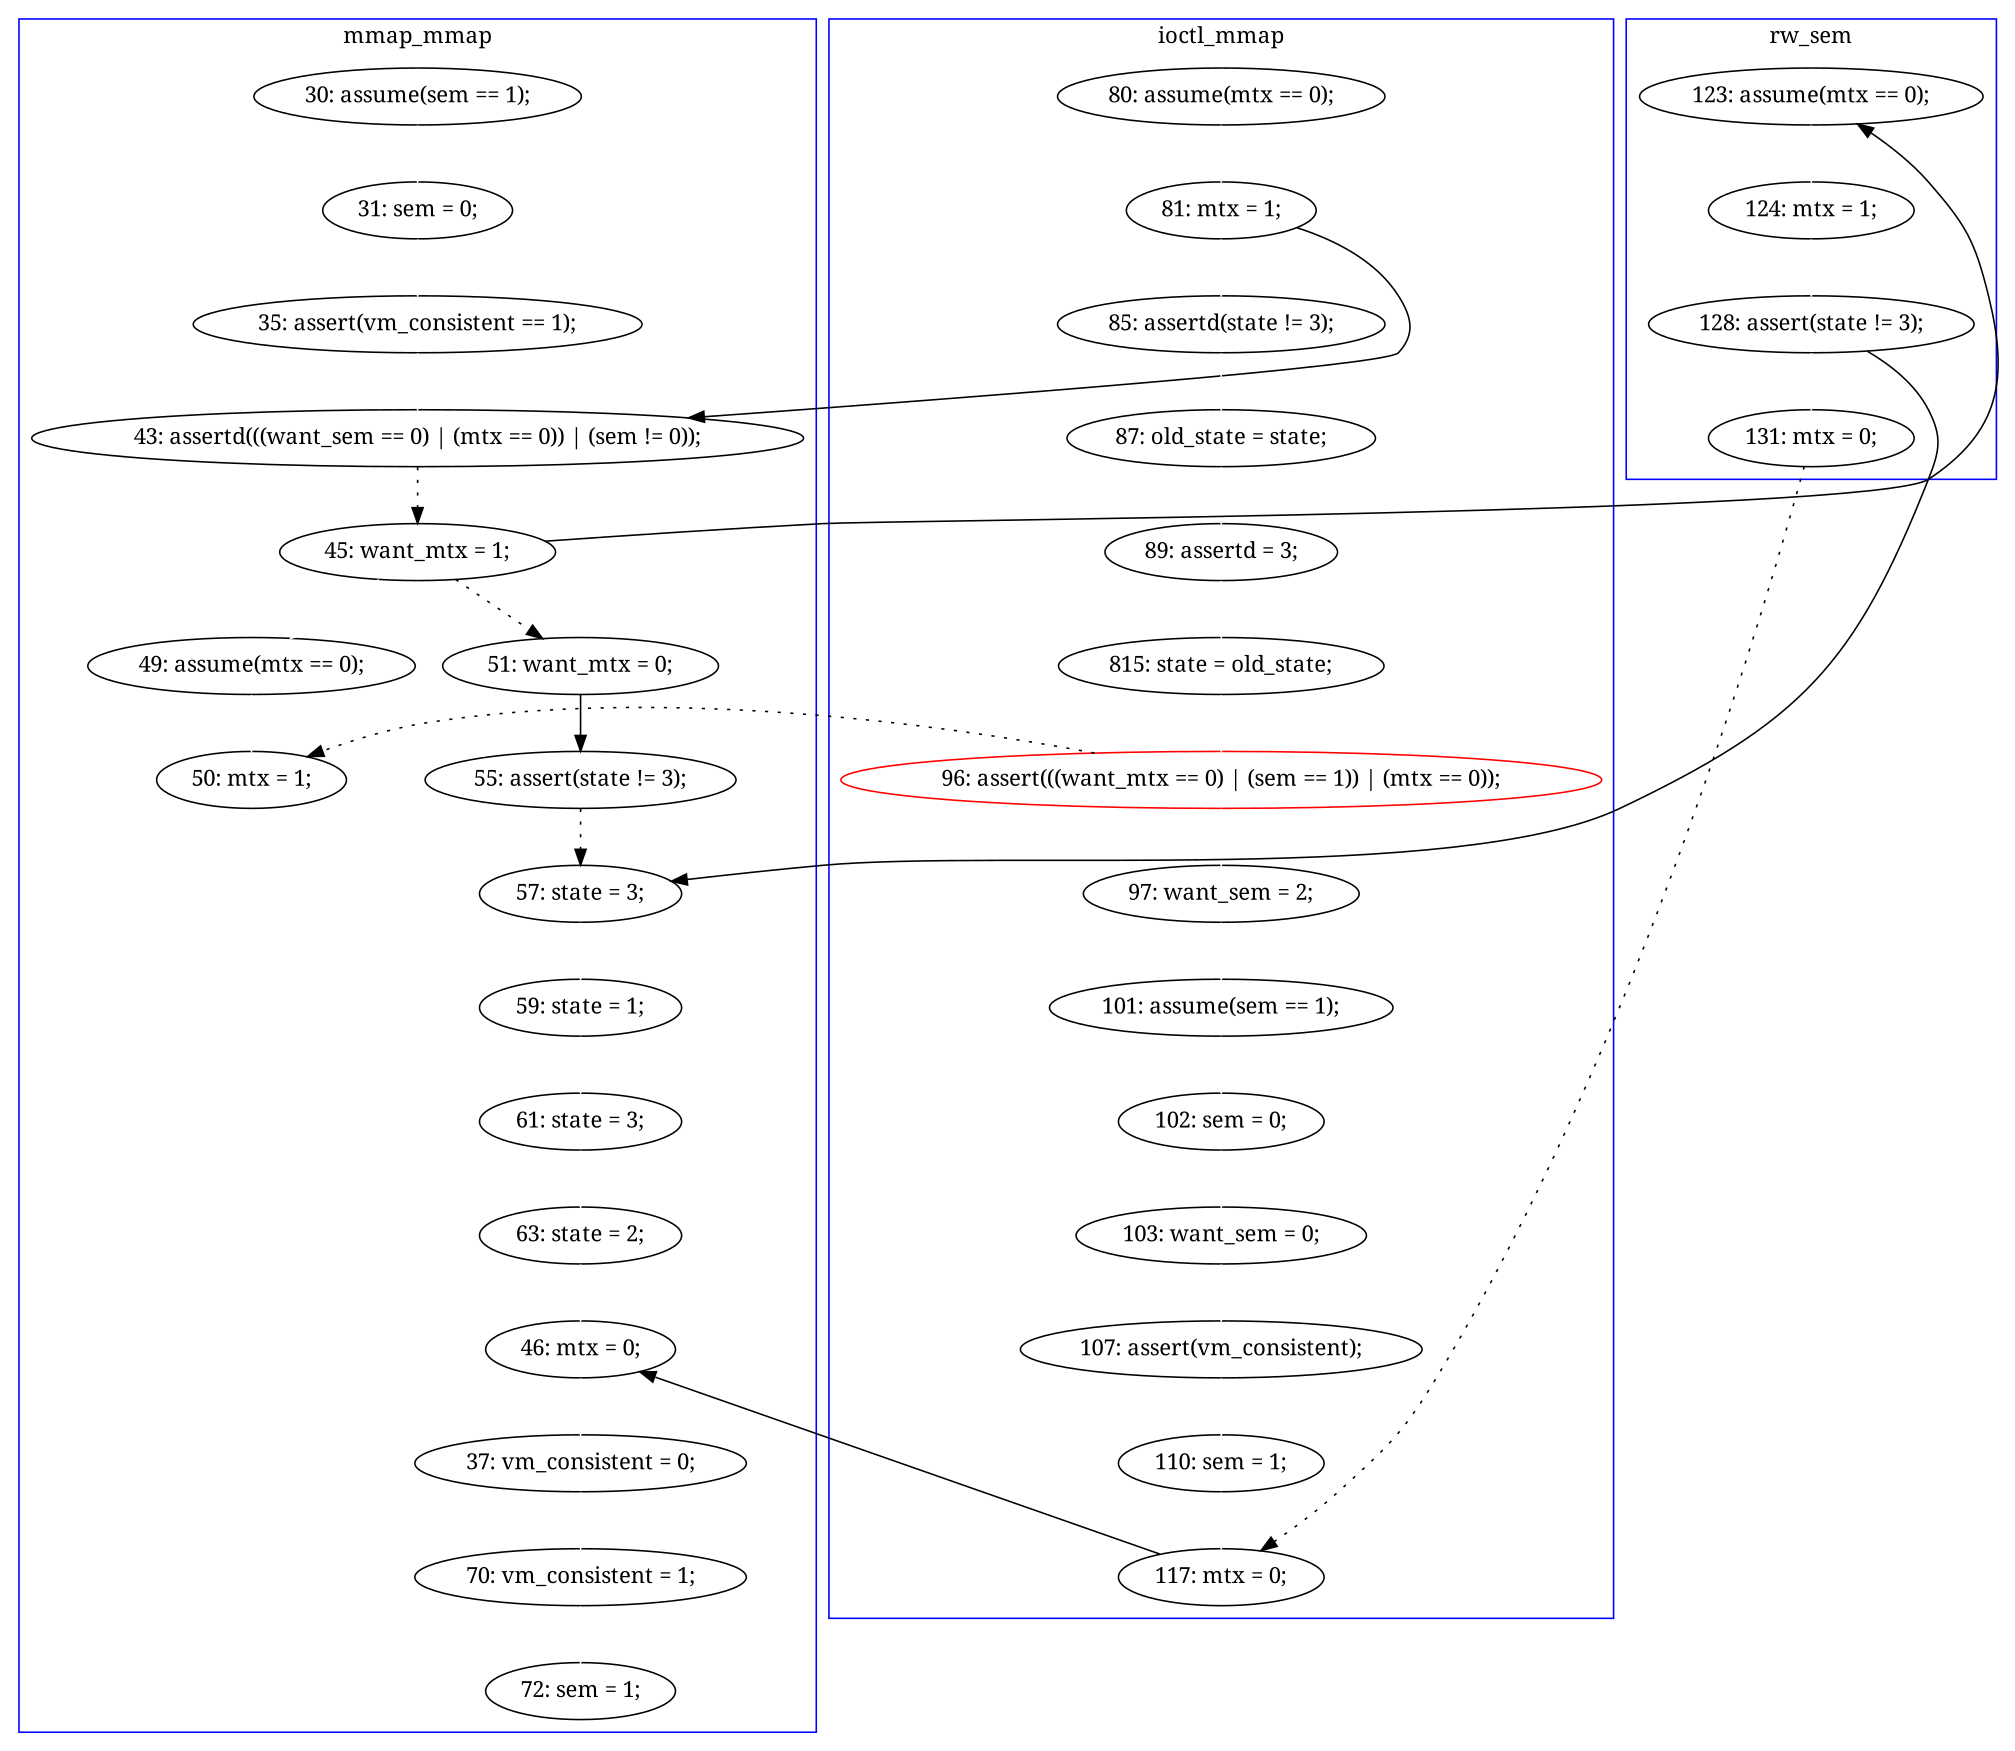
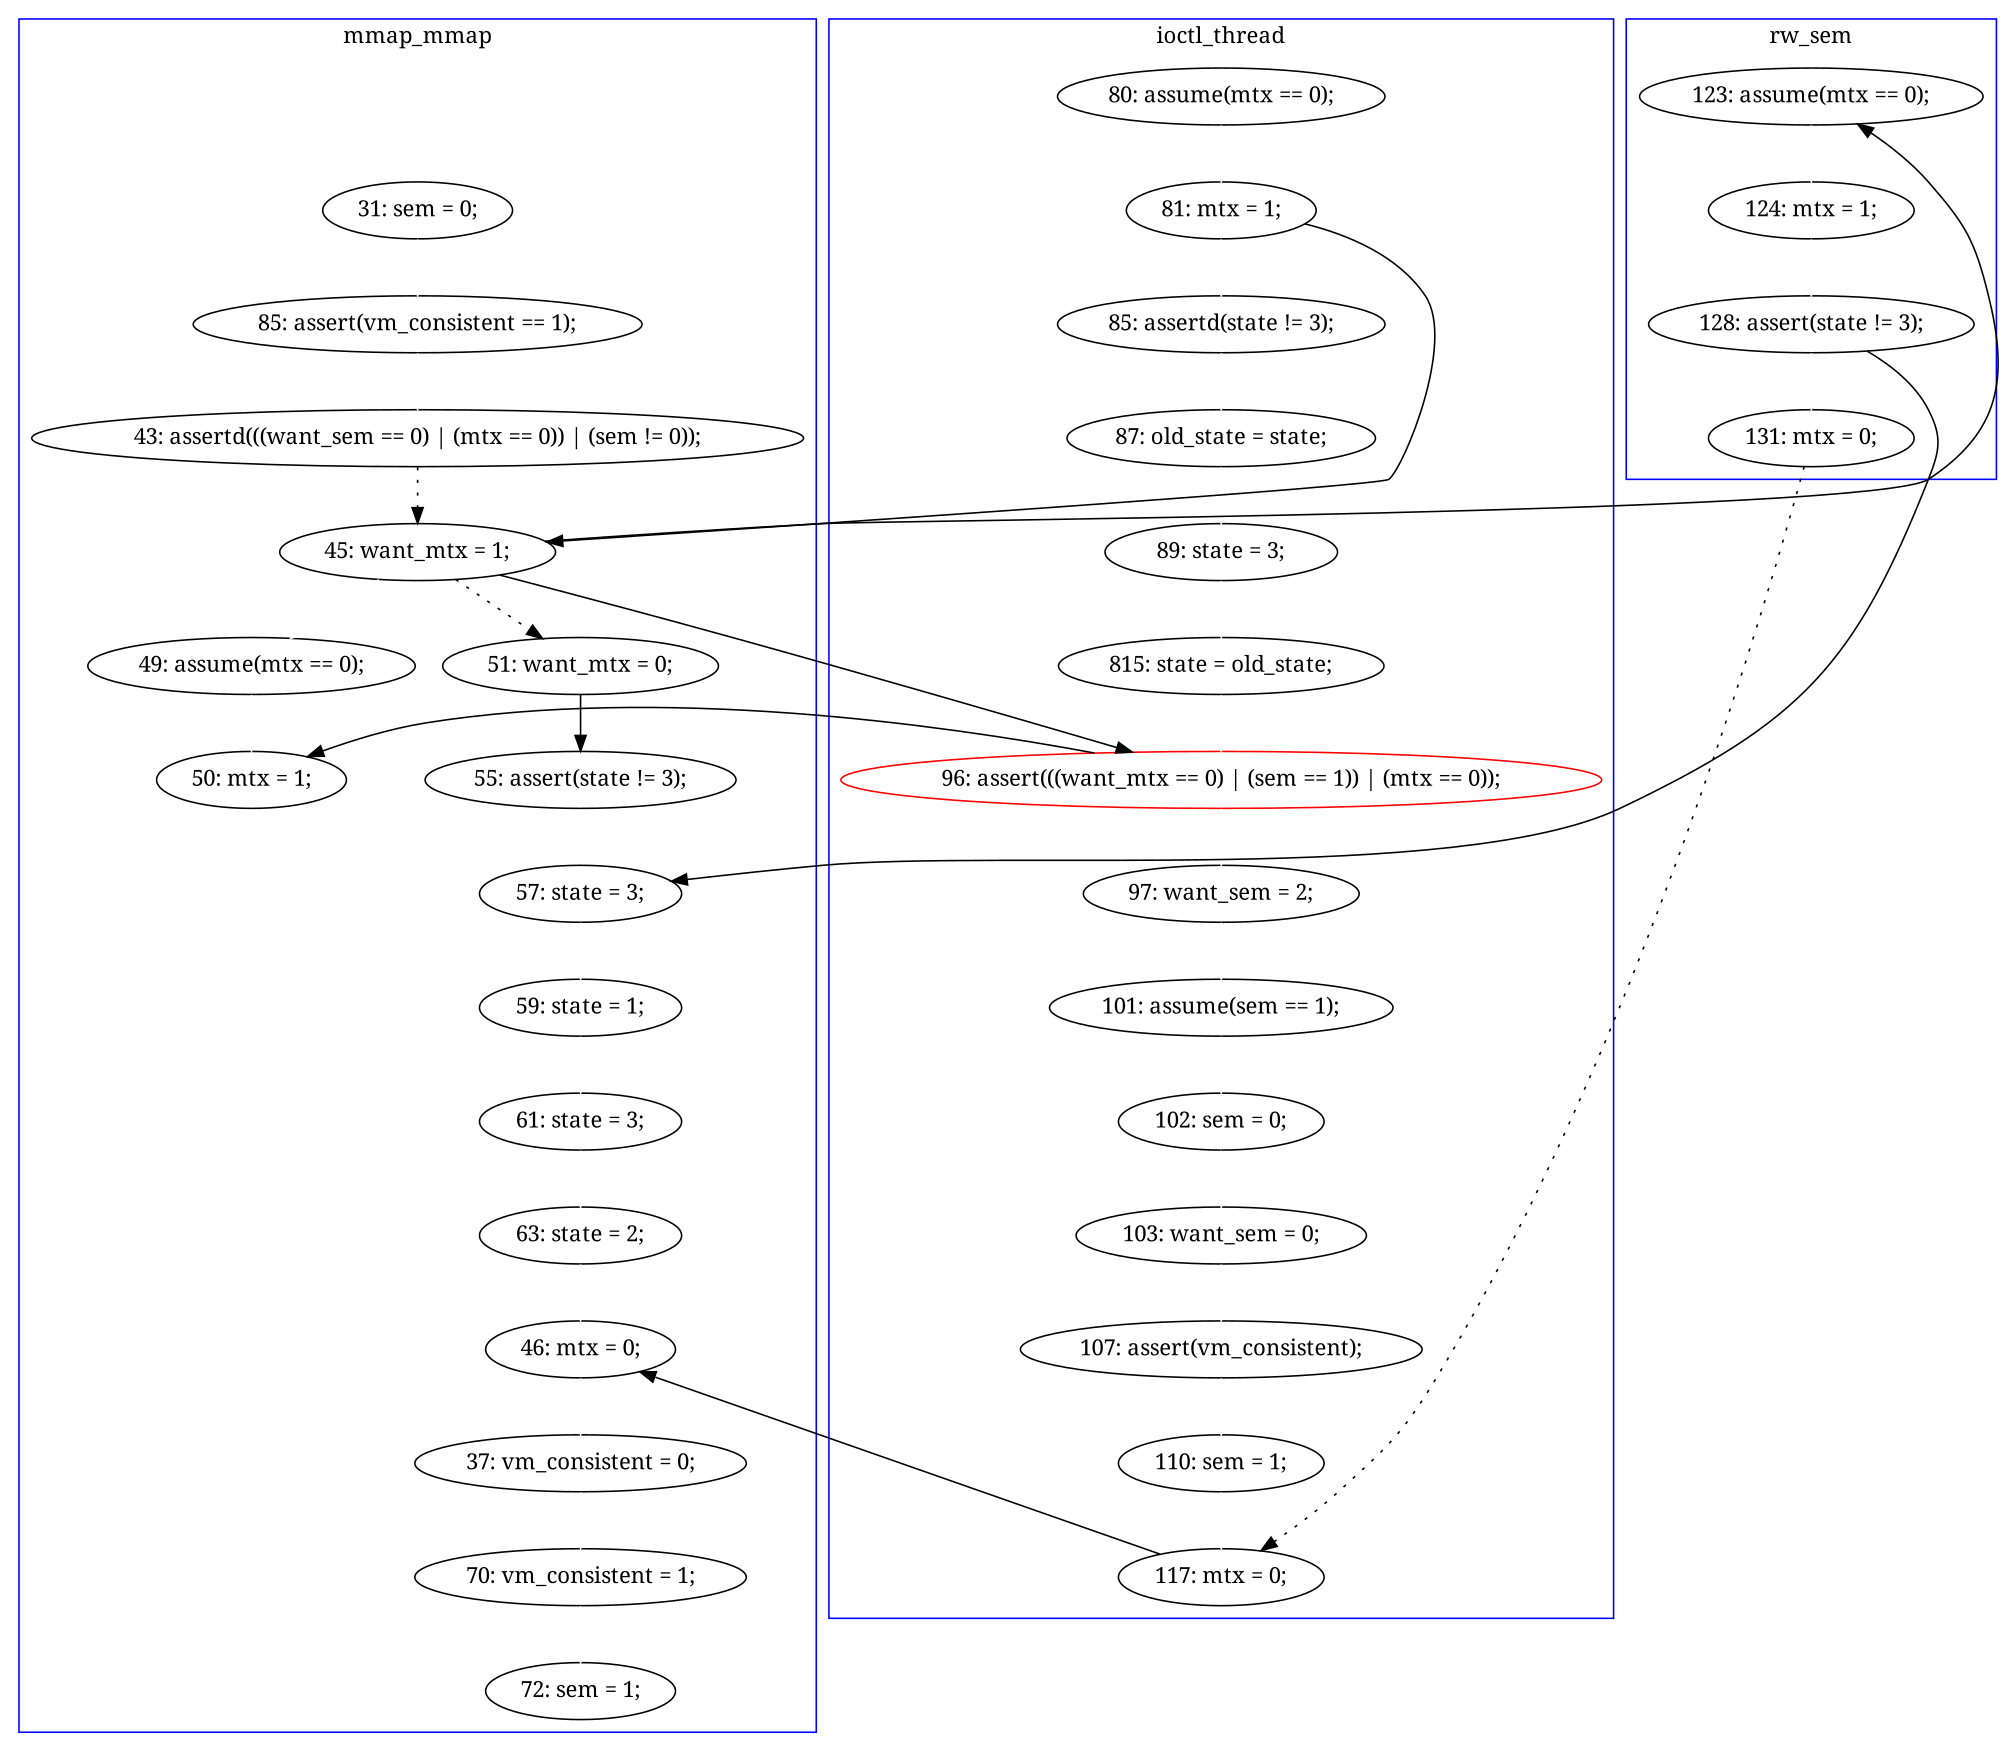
(1221, 37) -> (1221, 37)
(418, 96) -> none
(418, 324) -> (418, 324)
(1145, 383) -> (1144, 501)
(1221, 552) -> (1221, 552)
none -> (794, 655)
(708, 709) -> (708, 709)
(581, 829) -> none
